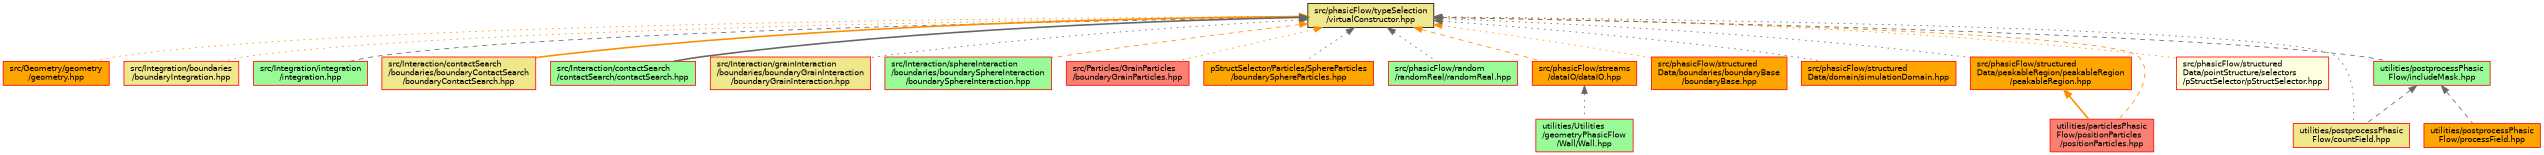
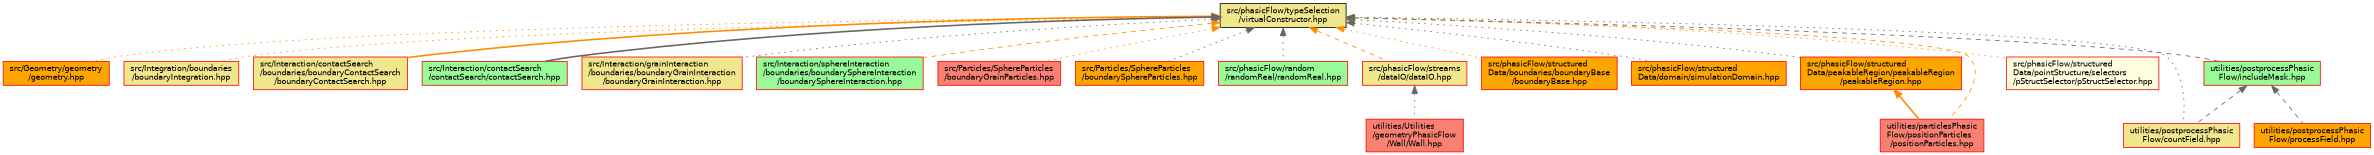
(311, 73) -> none
(1128, 73) -> (999, 73)
(1289, 73) -> (1140, 73)
(1584, 73) -> (1415, 73)
(1584, 136) -> (1415, 136)
